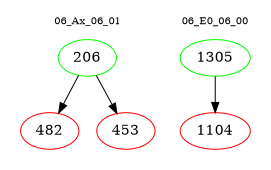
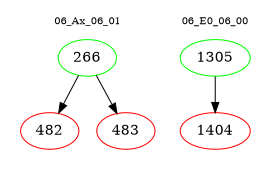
(87, 58) -> (87, 58)
(126, 131) -> (126, 131)
(215, 131) -> (215, 131)
